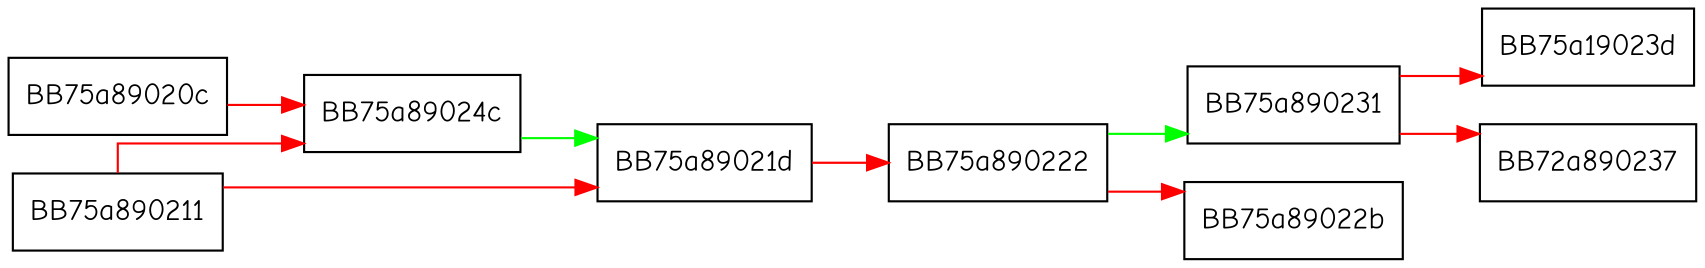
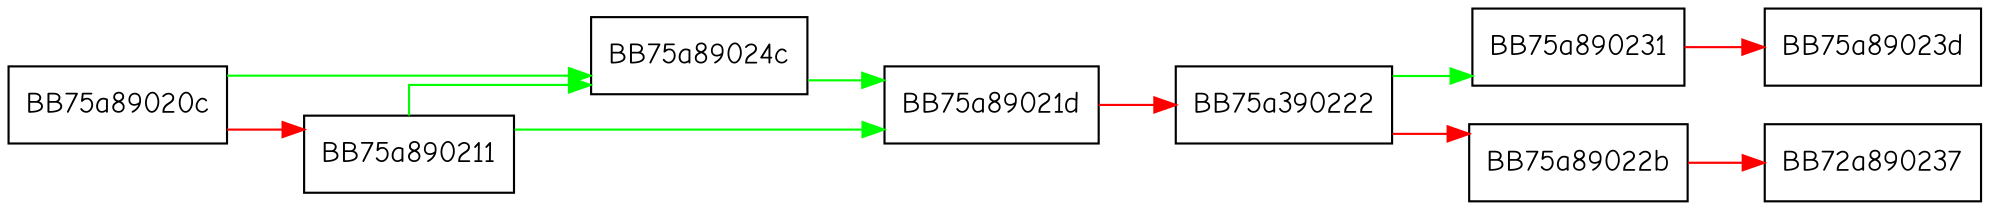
(1588, 47) -> (1873, 47)
(255, 105) -> (398, 76)
none -> (255, 130)
(1429, 134) -> (1715, 163)
(185, 143) -> (474, 85)
(998, 163) -> (1284, 105)
(399, 187) -> (689, 130)
